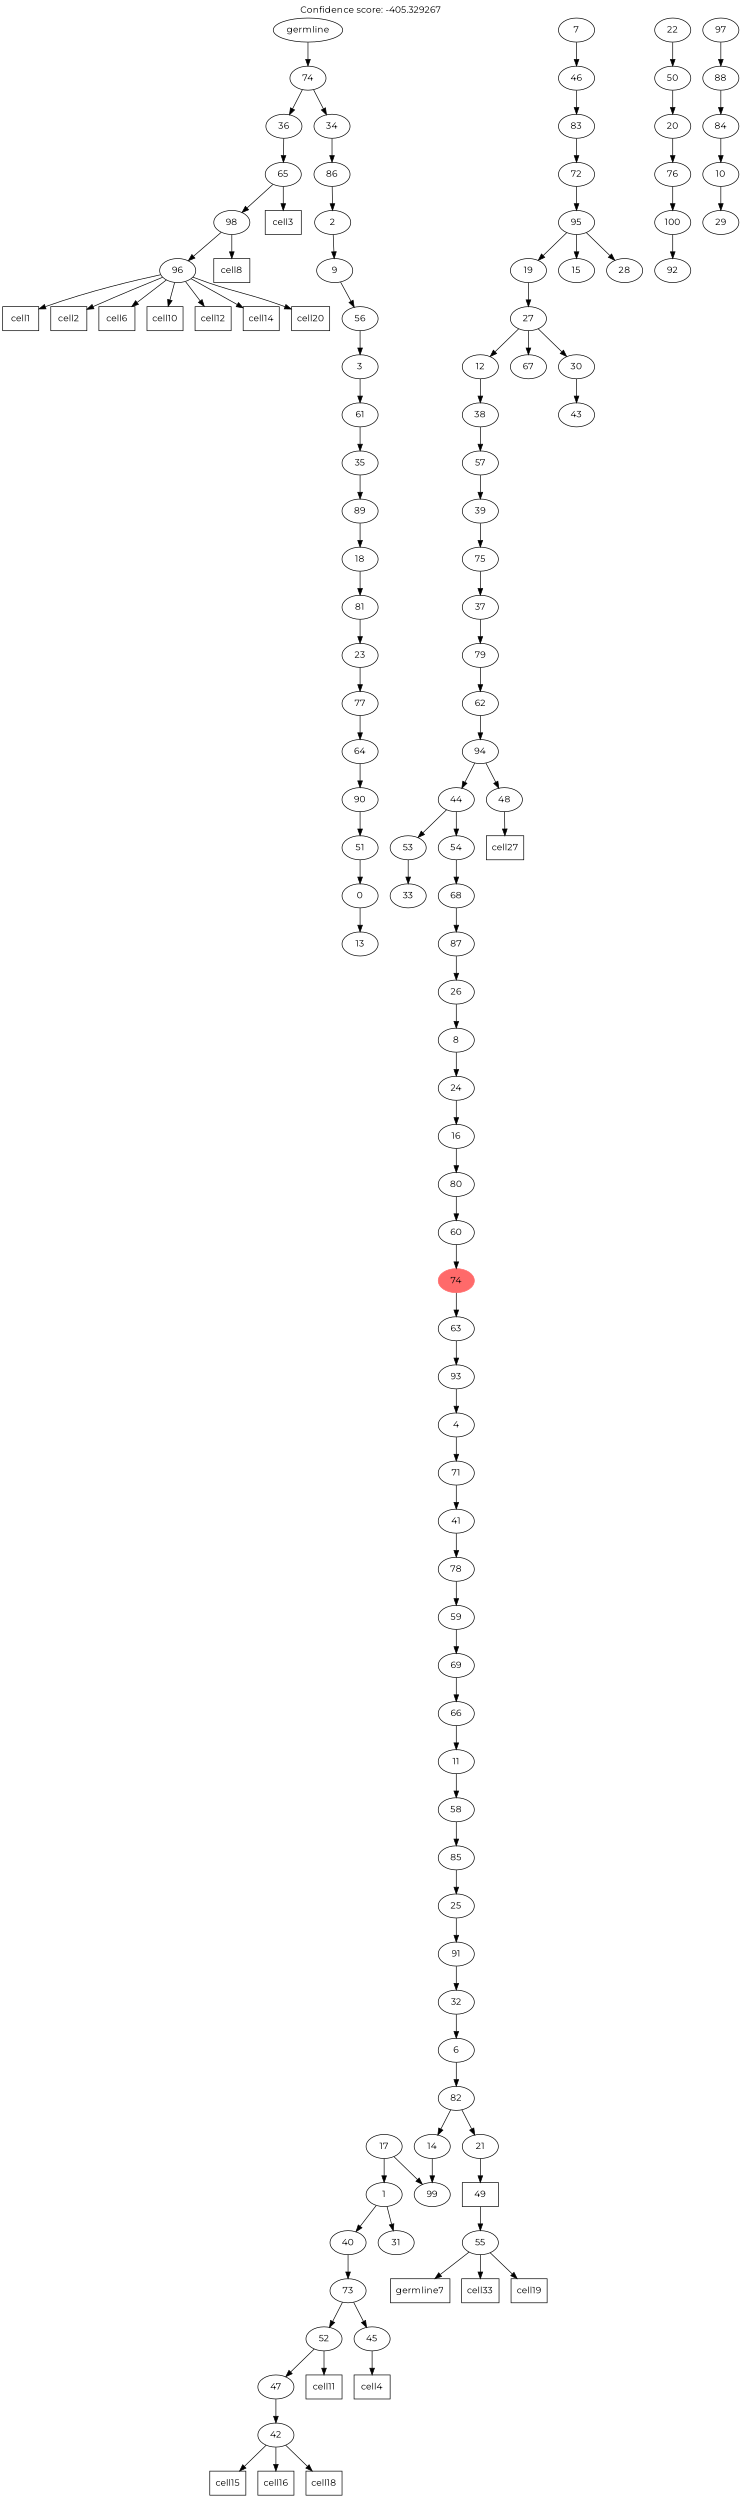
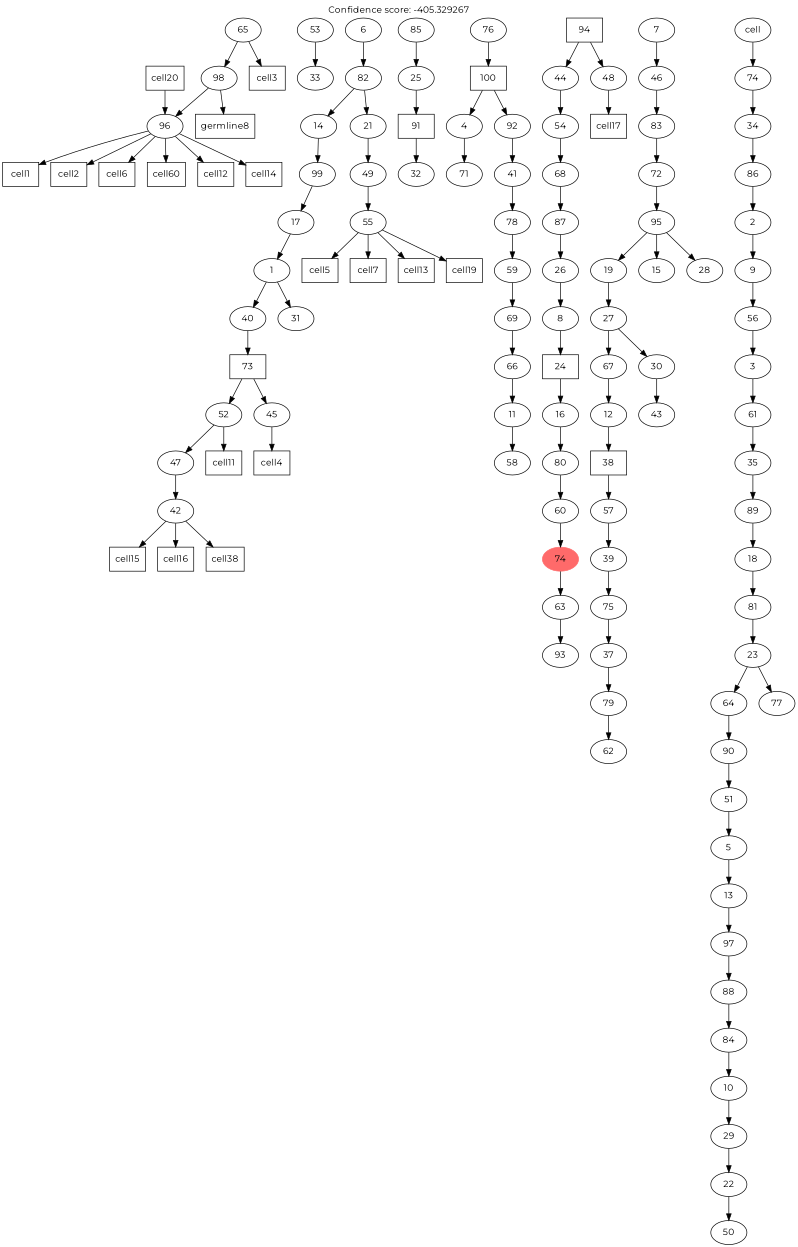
(308, 30) -> (753, 30)
(284, 126) -> none
(673, 126) -> none
(673, 222) -> (488, 78)
(232, 271) -> (225, 126)
none -> (320, 271)
(239, 292) -> (165, 99)
(165, 319) -> (166, 174)
(507, 340) -> (609, 388)
(480, 415) -> (609, 463)
(360, 724) -> (742, 676)
(480, 724) -> none
(480, 752) -> (585, 30)
(435, 821) -> none
(505, 848) -> (609, 126)
(360, 896) -> (729, 848)
none -> (729, 917)
(456, 1088) -> (560, 367)
none -> (729, 1157)
(456, 1398) -> (478, 100)
(456, 1494) -> (512, 147)
(456, 1831) -> none
(456, 1954) -> (416, 126)
(456, 2023) -> none
(406, 2168) -> (308, 195)
(480, 2195) -> (368, 174)
(348, 2291) -> (248, 367)
(420, 2291) -> (368, 271)
(480, 2291) -> (416, 271)
(324, 2483) -> (225, 559)
